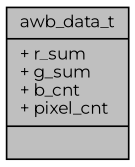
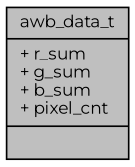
(50, 91) -> (55, 91)
